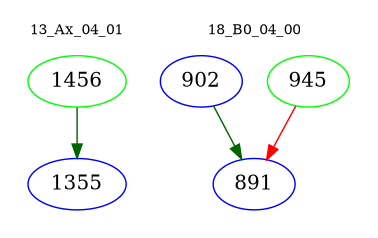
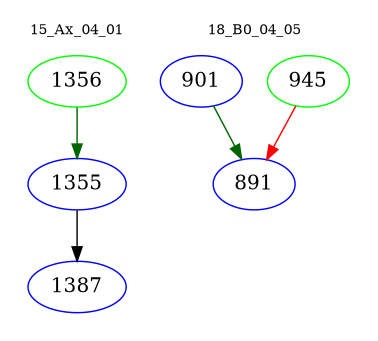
(77, 31) -> (77, 31)
(255, 31) -> (255, 31)
(77, 81) -> (77, 81)
(201, 81) -> (201, 81)
none -> (77, 287)
